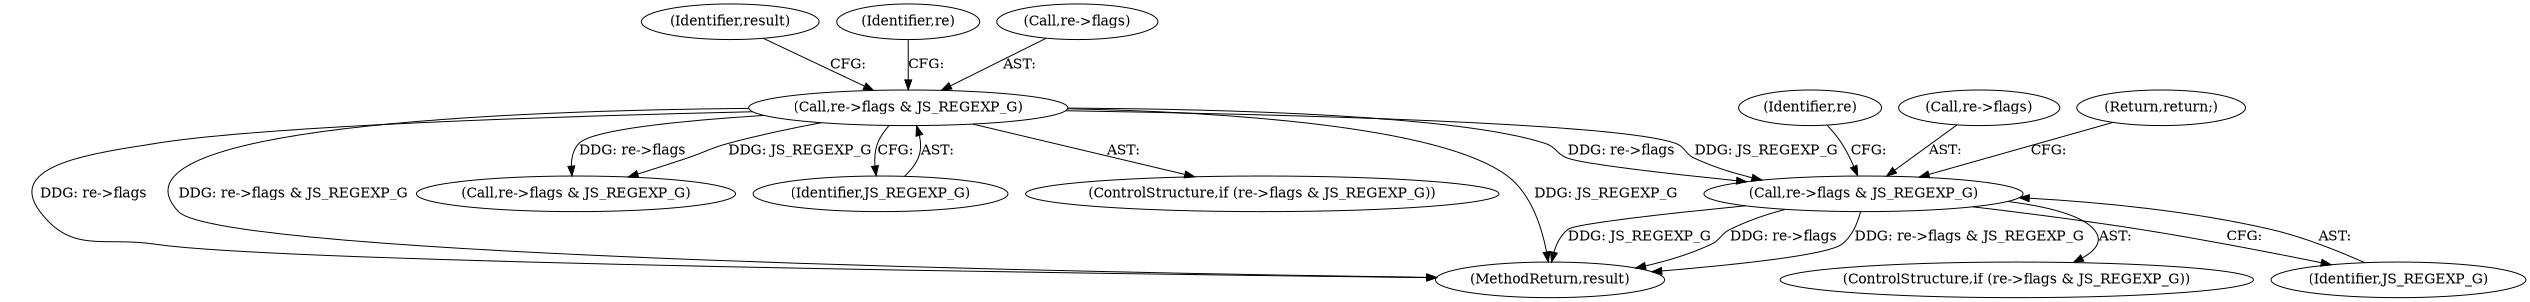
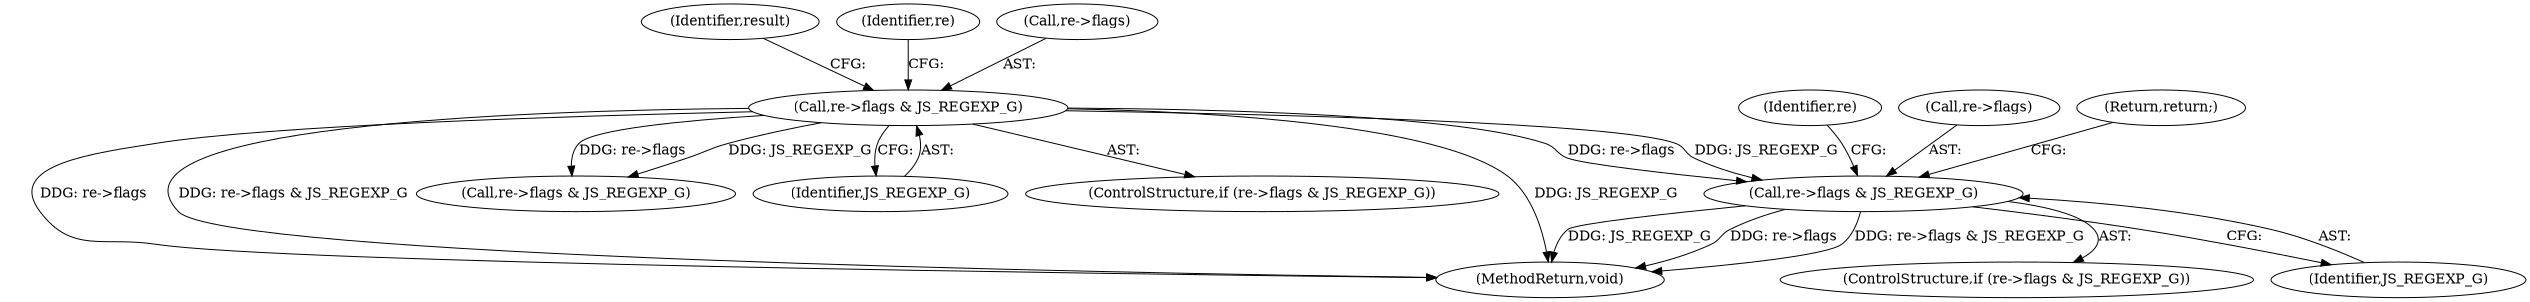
(1550, 280) -> (1550, 280)
